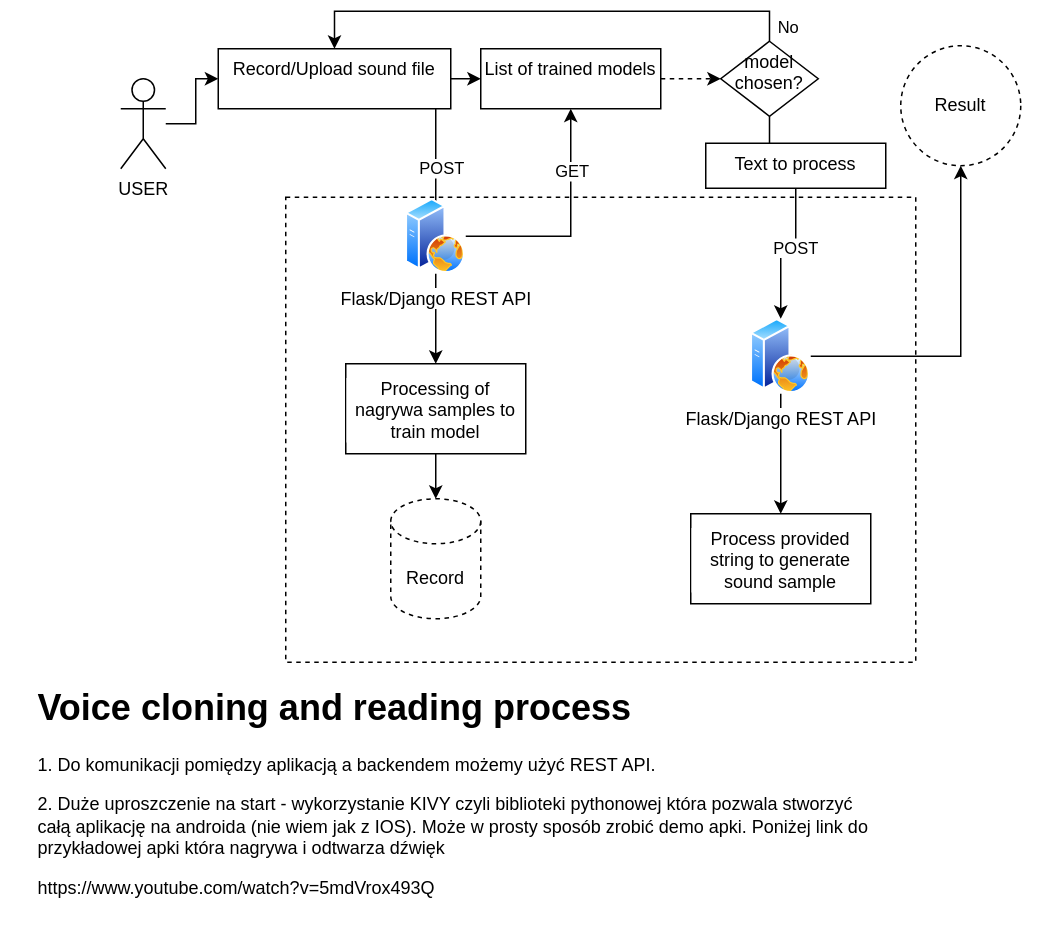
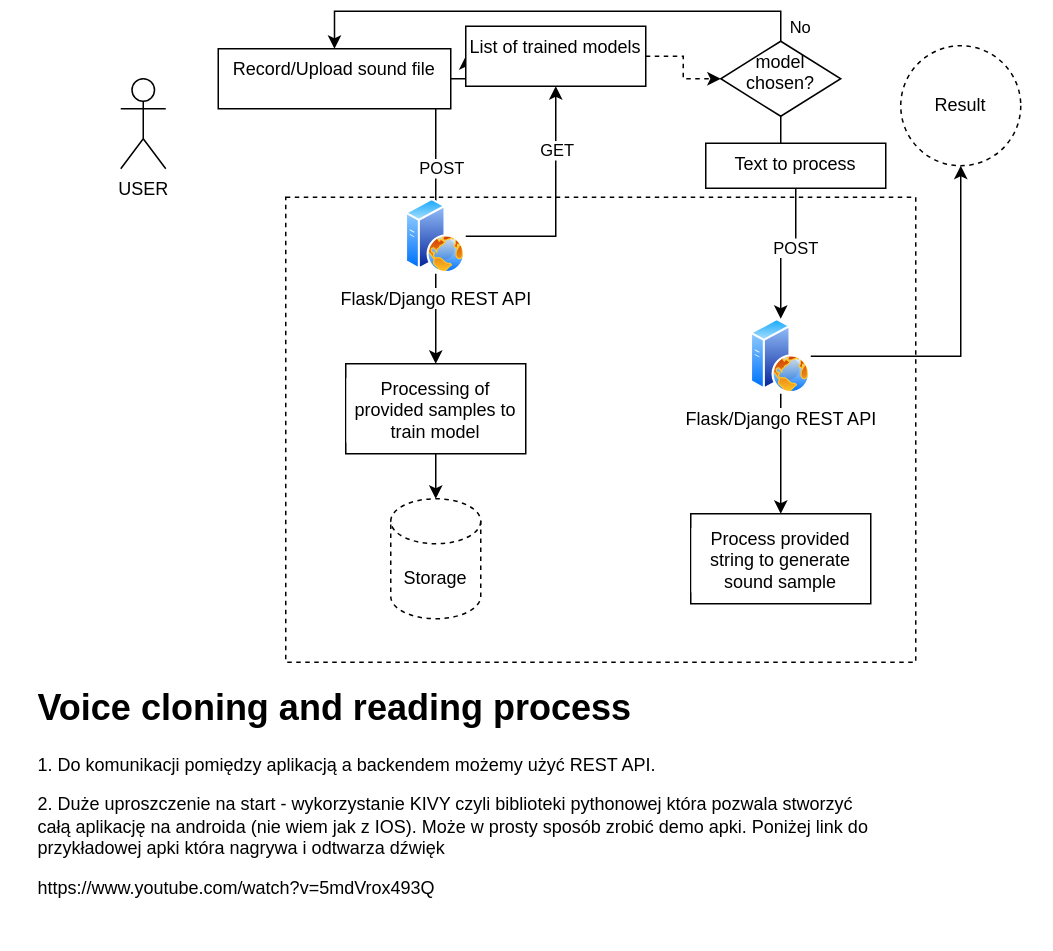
(571, 79) -> (556, 56)
(770, 79) -> (781, 79)
(196, 111) -> none
(436, 411) -> (436, 411)
(436, 578) -> (436, 578)
